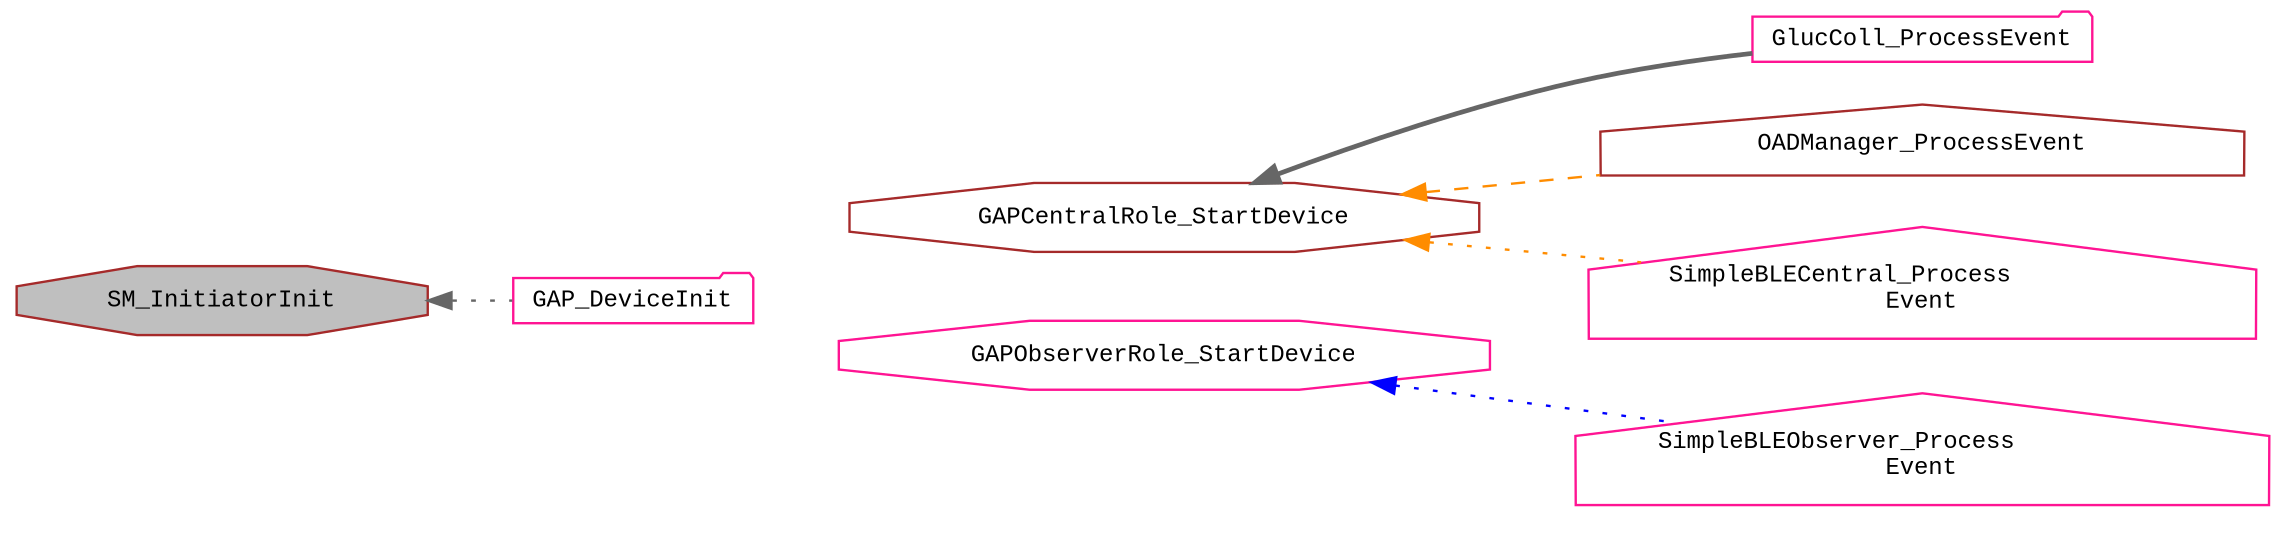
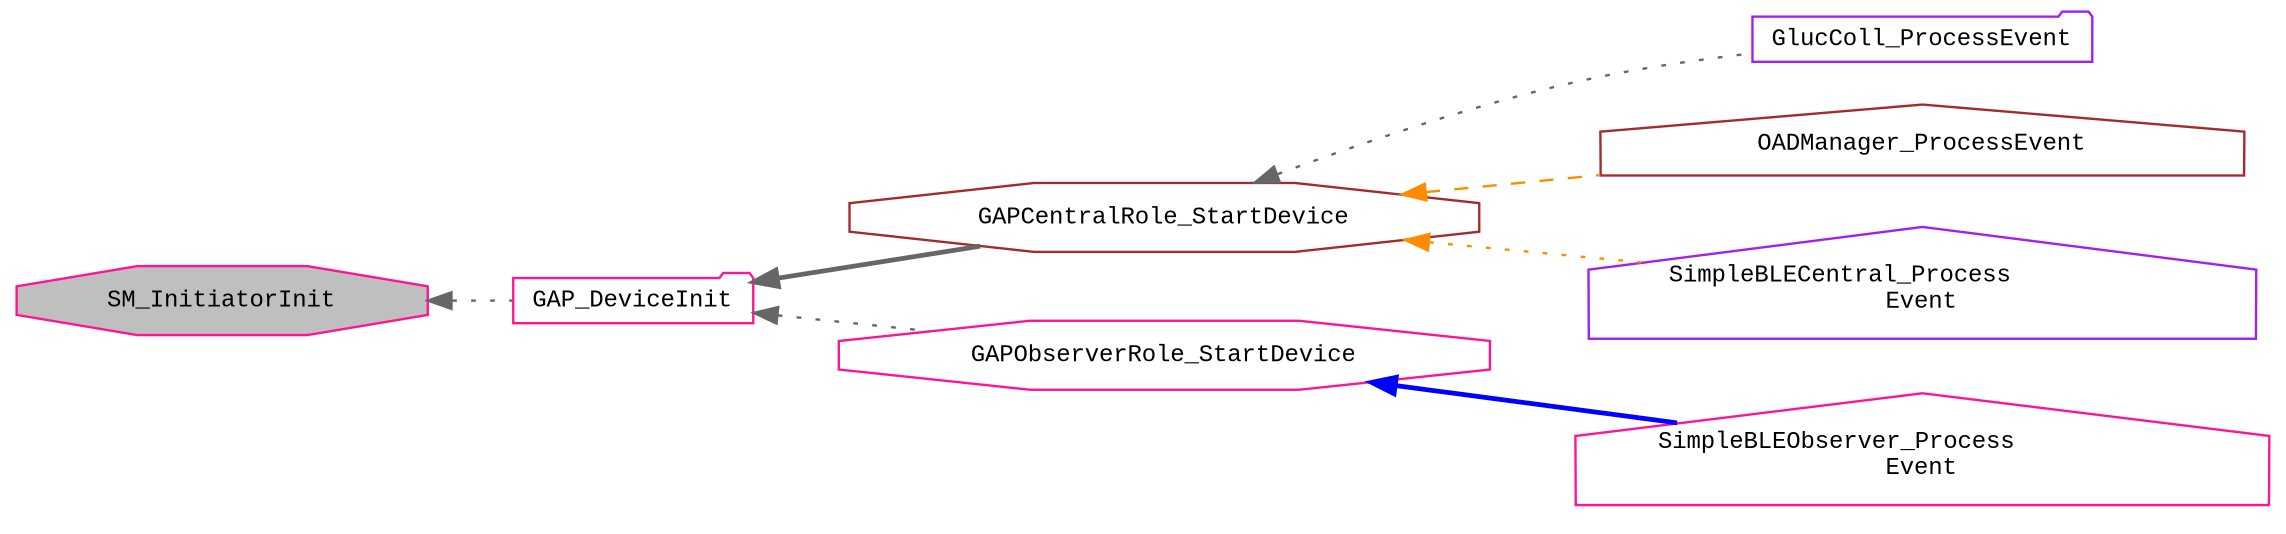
(1922, 39) -> (1922, 39)
(1511, 98) -> (1511, 98)
none -> (879, 262)
(1922, 289) -> (1922, 289)
(222, 301) -> (222, 301)
none -> (854, 323)
(1536, 404) -> (1536, 404)
